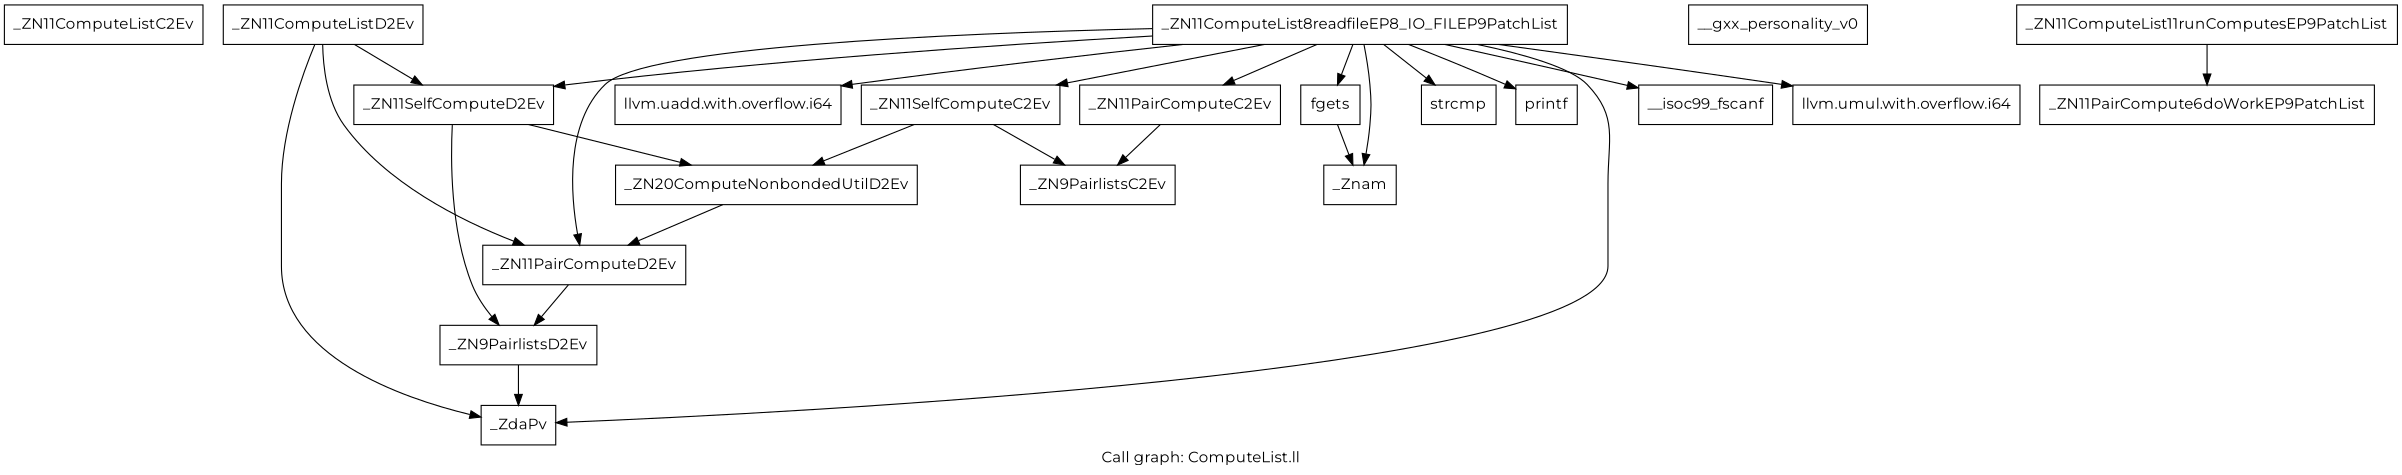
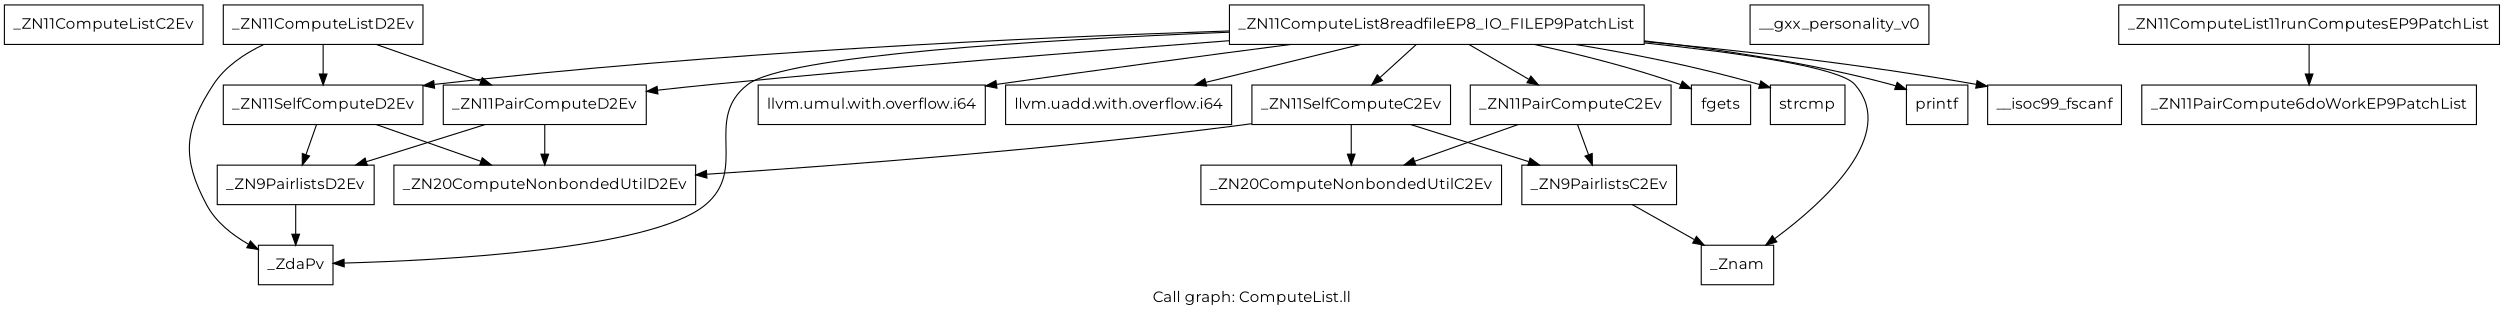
(1343, 140) -> (1663, 222)
none -> (1351, 185)
(681, 223) -> (545, 139)
